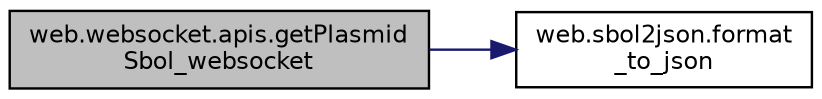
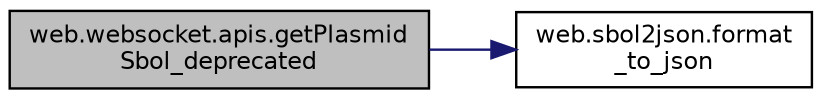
(219, 50) -> (219, 50)
